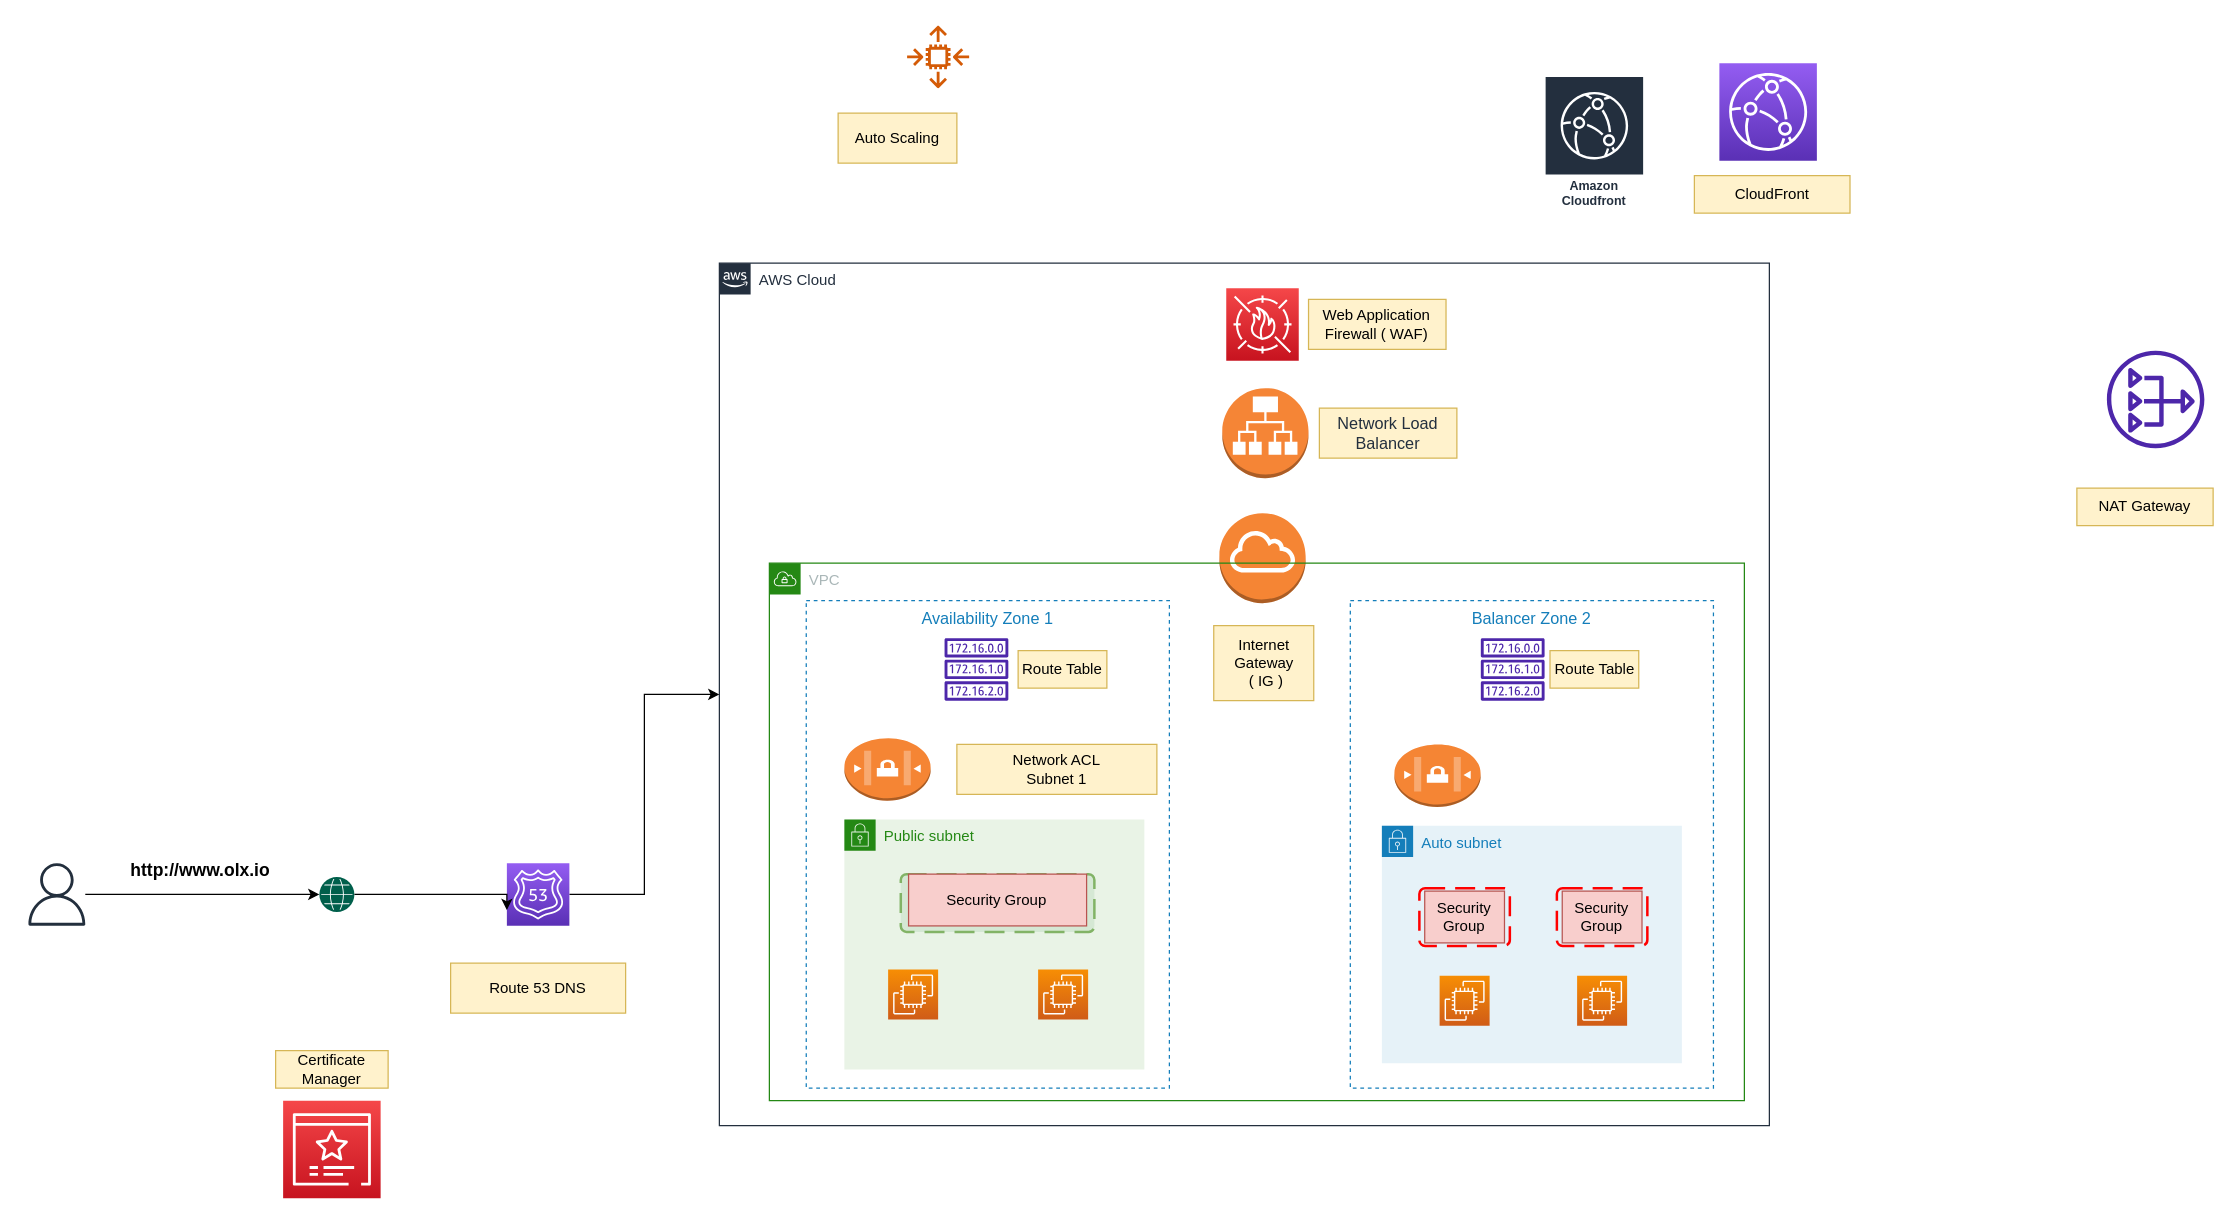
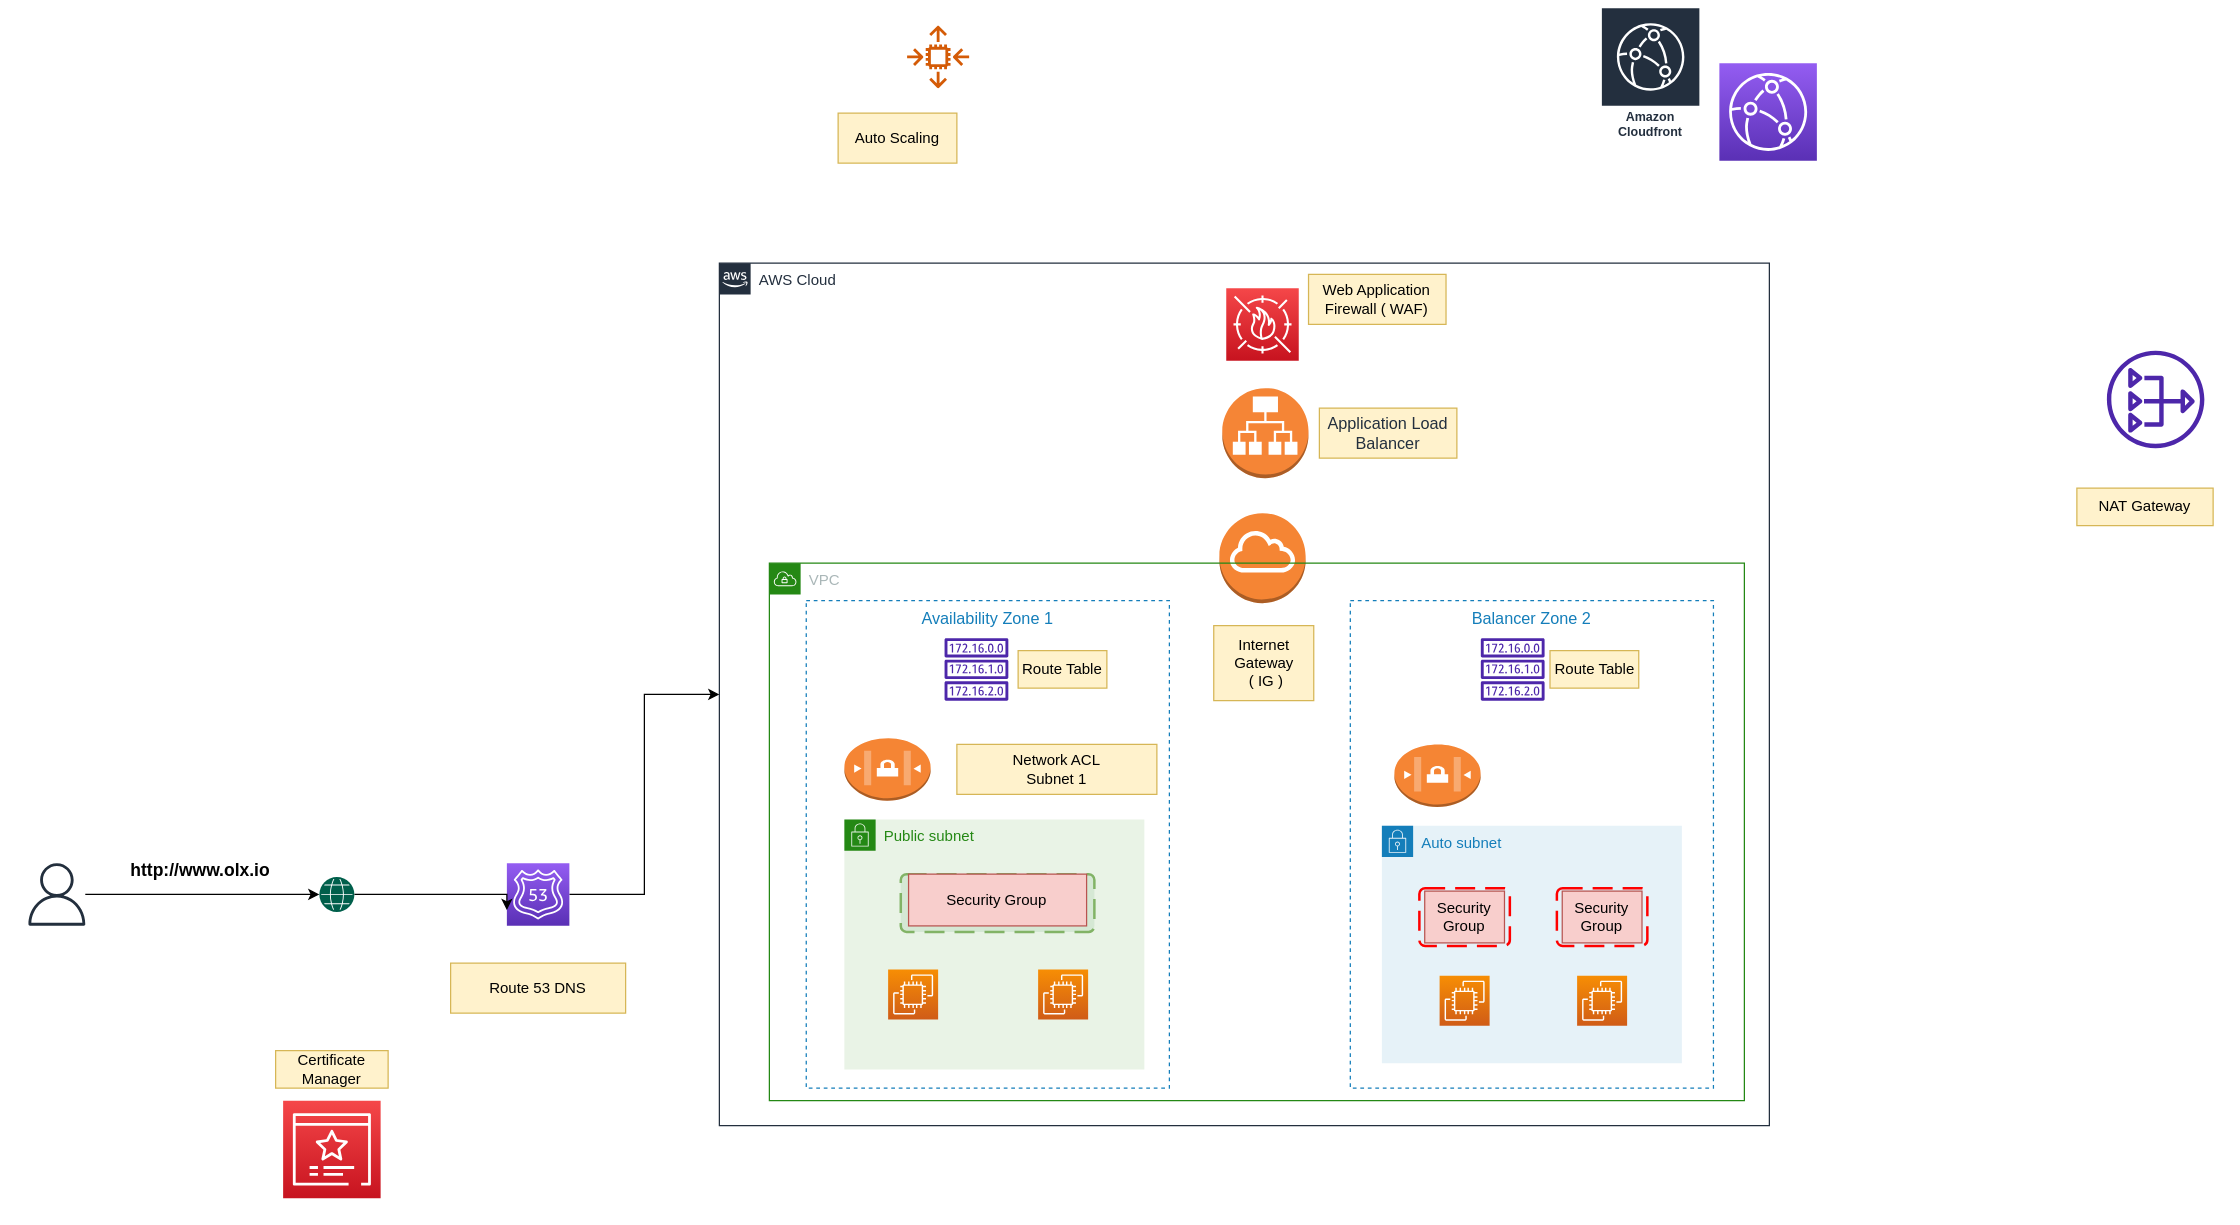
(1594, 144) -> (1651, 76)
(1772, 194) -> none
(1377, 324) -> (1377, 299)
(1388, 433) -> (1388, 433)
